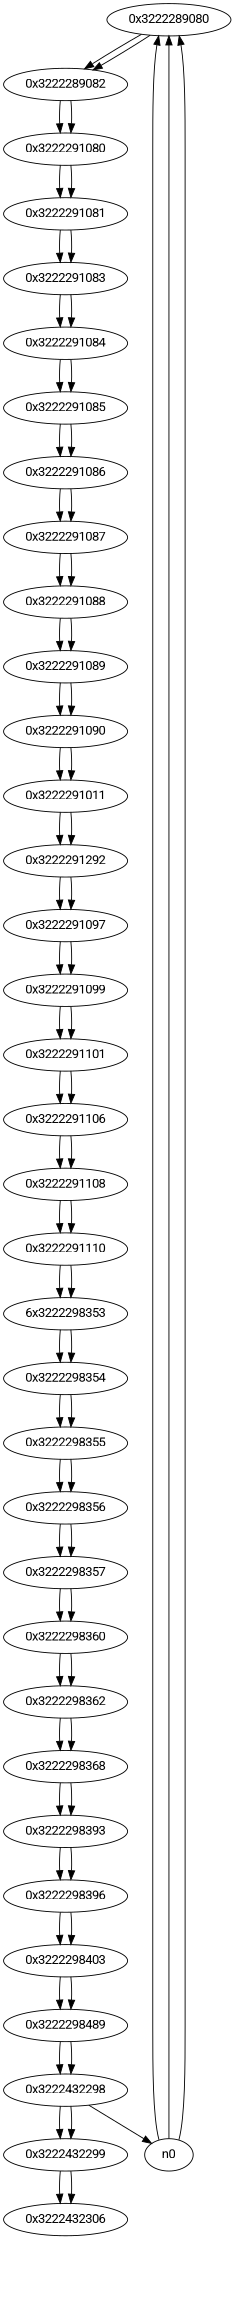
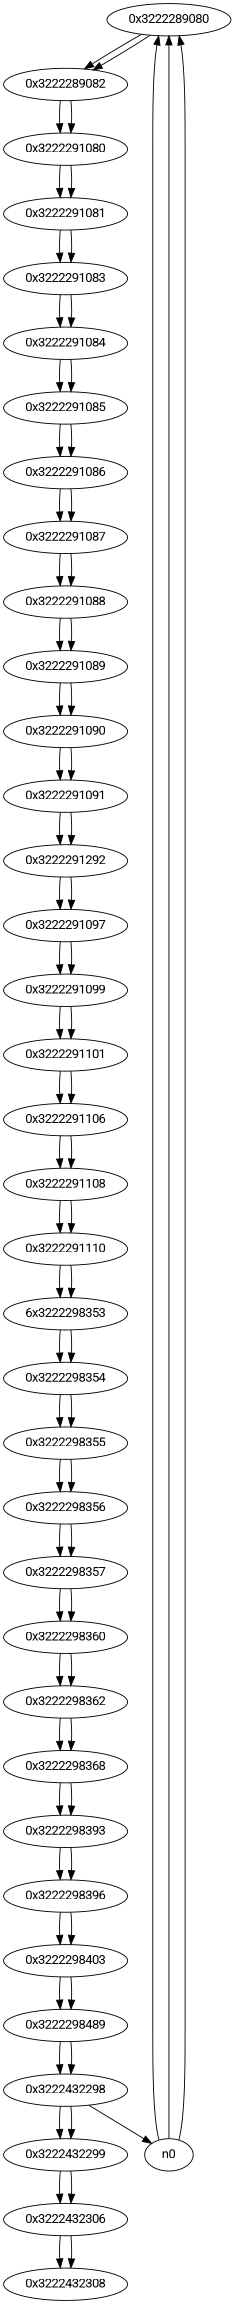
(66, 796) -> (66, 796)
none -> (66, 2284)
